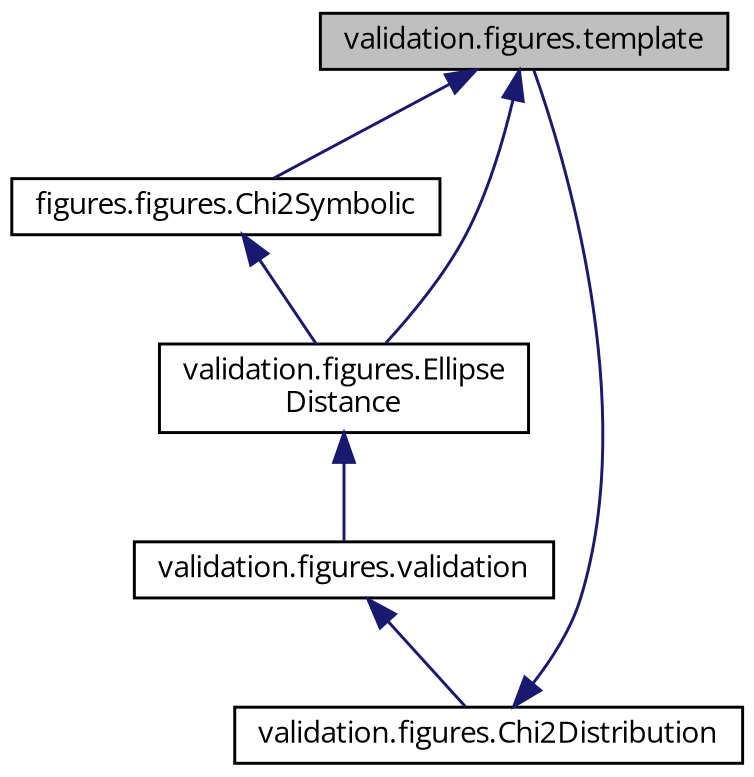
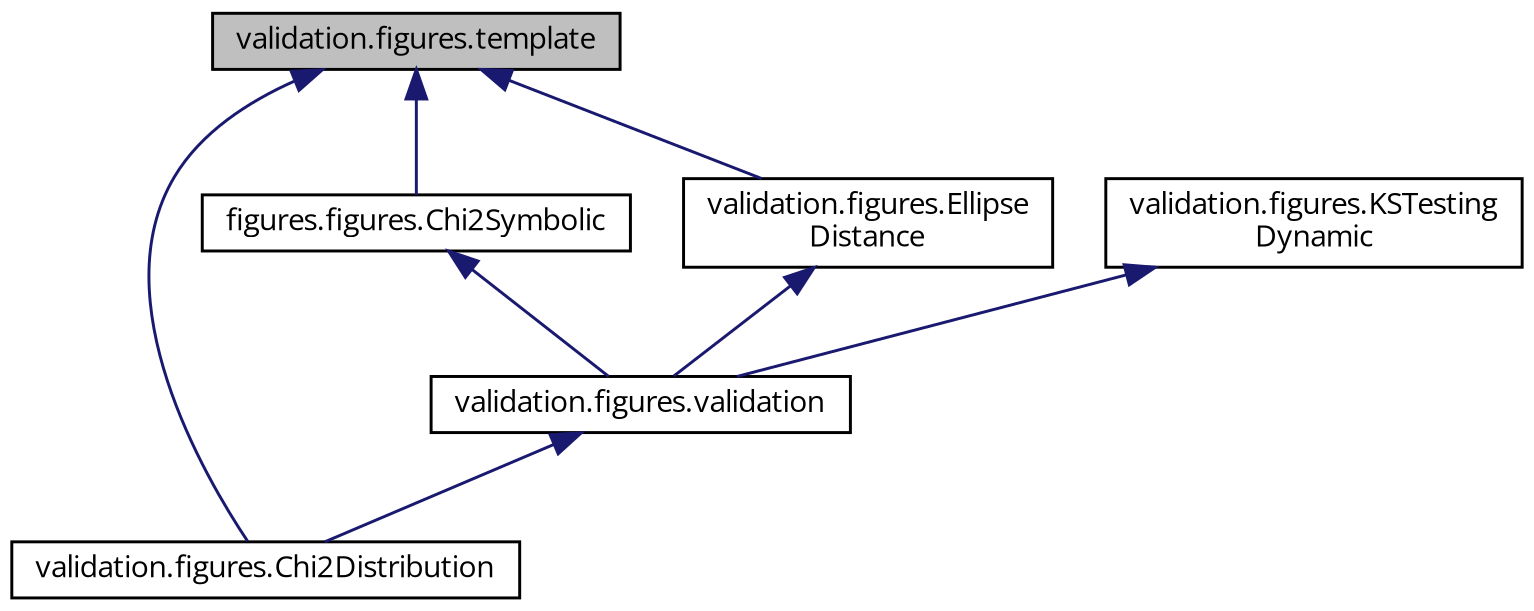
none -> (1314, 223)
(288, 302) -> (540, 323)
(600, 380) -> (150, 290)
